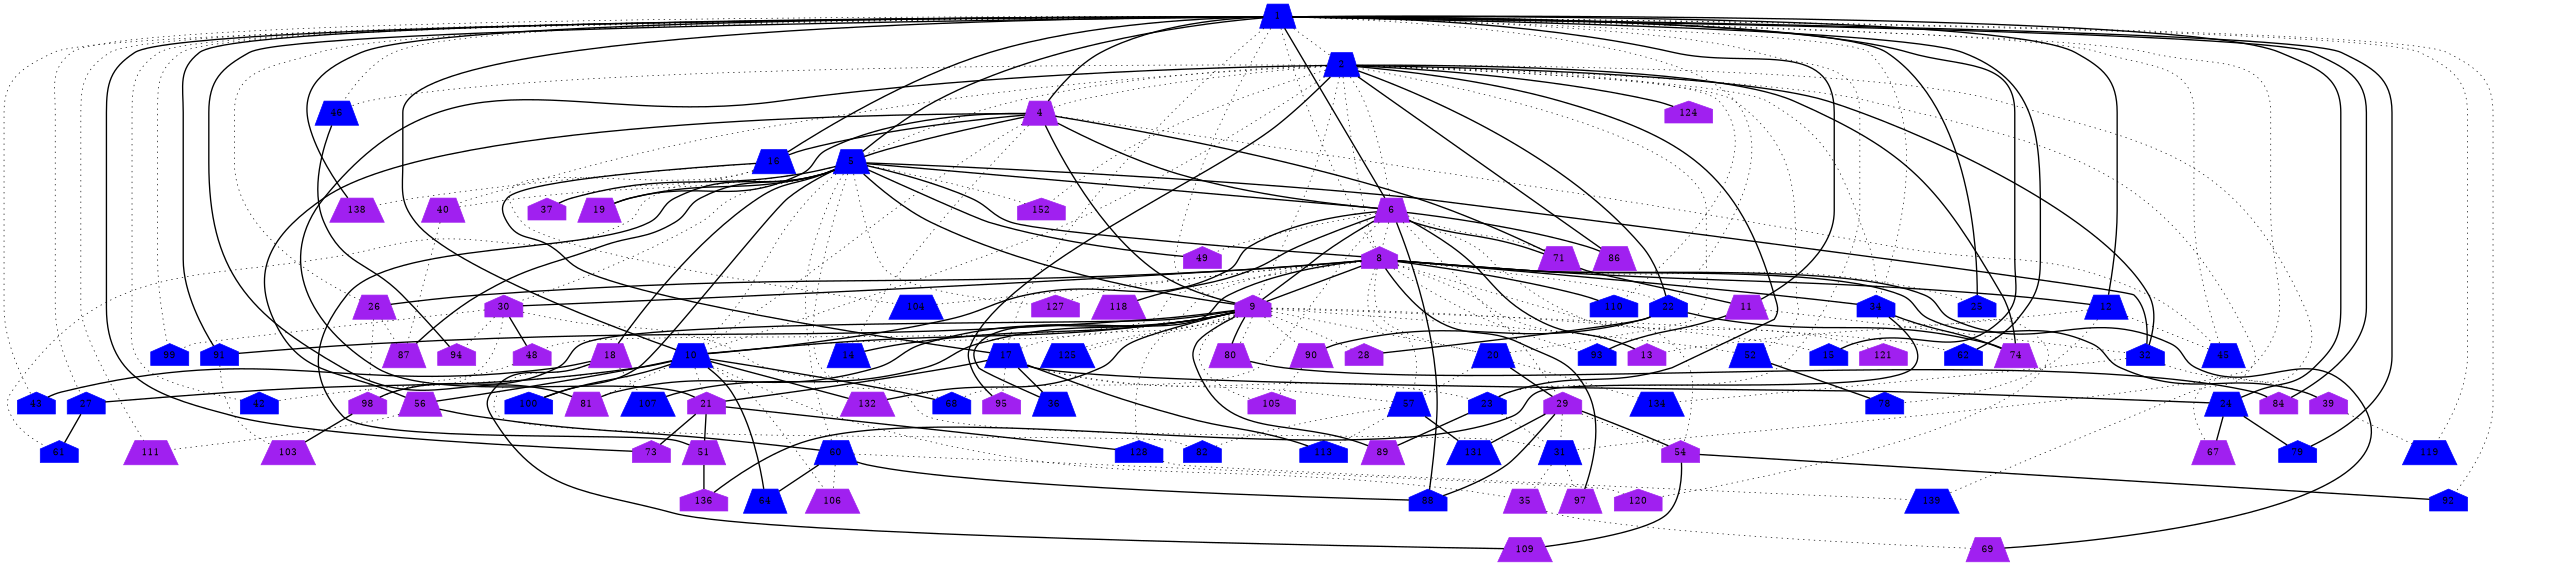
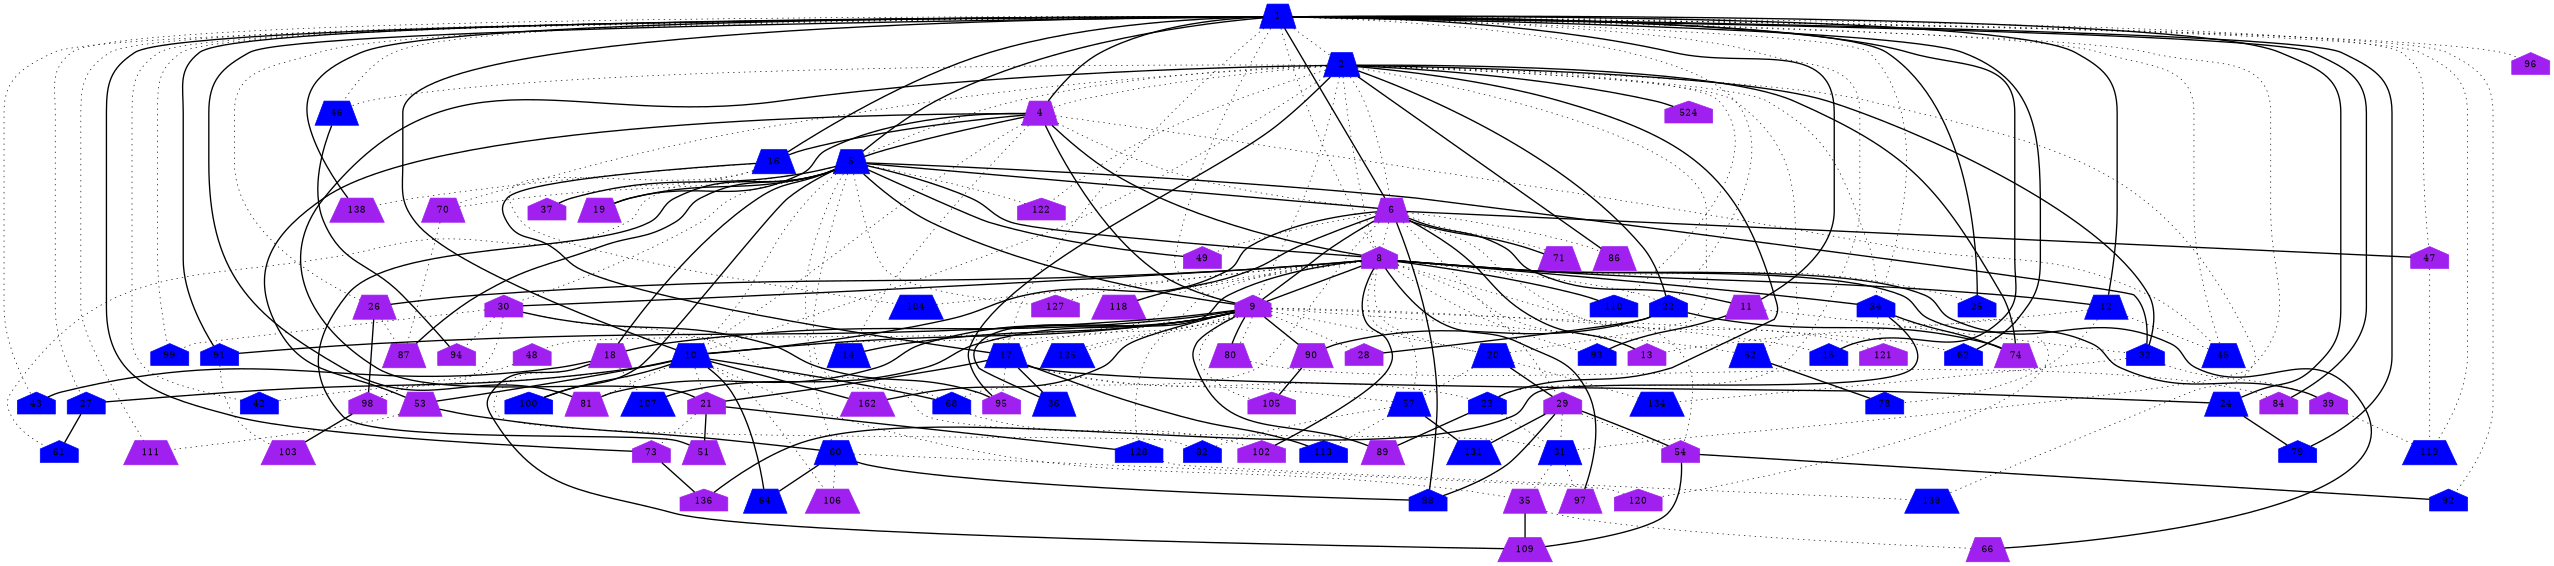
none -> (2531, 65)
(1689, 113) -> (1689, 113)
(1305, 167) -> (1197, 212)
(1229, 187) -> (1229, 187)
(443, 210) -> (443, 210)
(1041, 210) -> (1041, 210)
(1504, 227) -> (1504, 227)
none -> (2430, 259)
none -> (1249, 277)
(1670, 290) -> (1524, 266)
(843, 325) -> (930, 329)
(518, 331) -> (760, 342)
(1281, 331) -> (1281, 331)
(371, 356) -> (371, 356)
(1734, 372) -> (1734, 372)
(1293, 378) -> (1293, 378)
(420, 404) -> (420, 404)
(868, 404) -> (868, 404)
(679, 429) -> (679, 429)
none -> (1262, 453)
(2213, 453) -> none
(704, 477) -> (678, 477)
none -> (1525, 525)
(1988, 550) -> (1988, 550)
